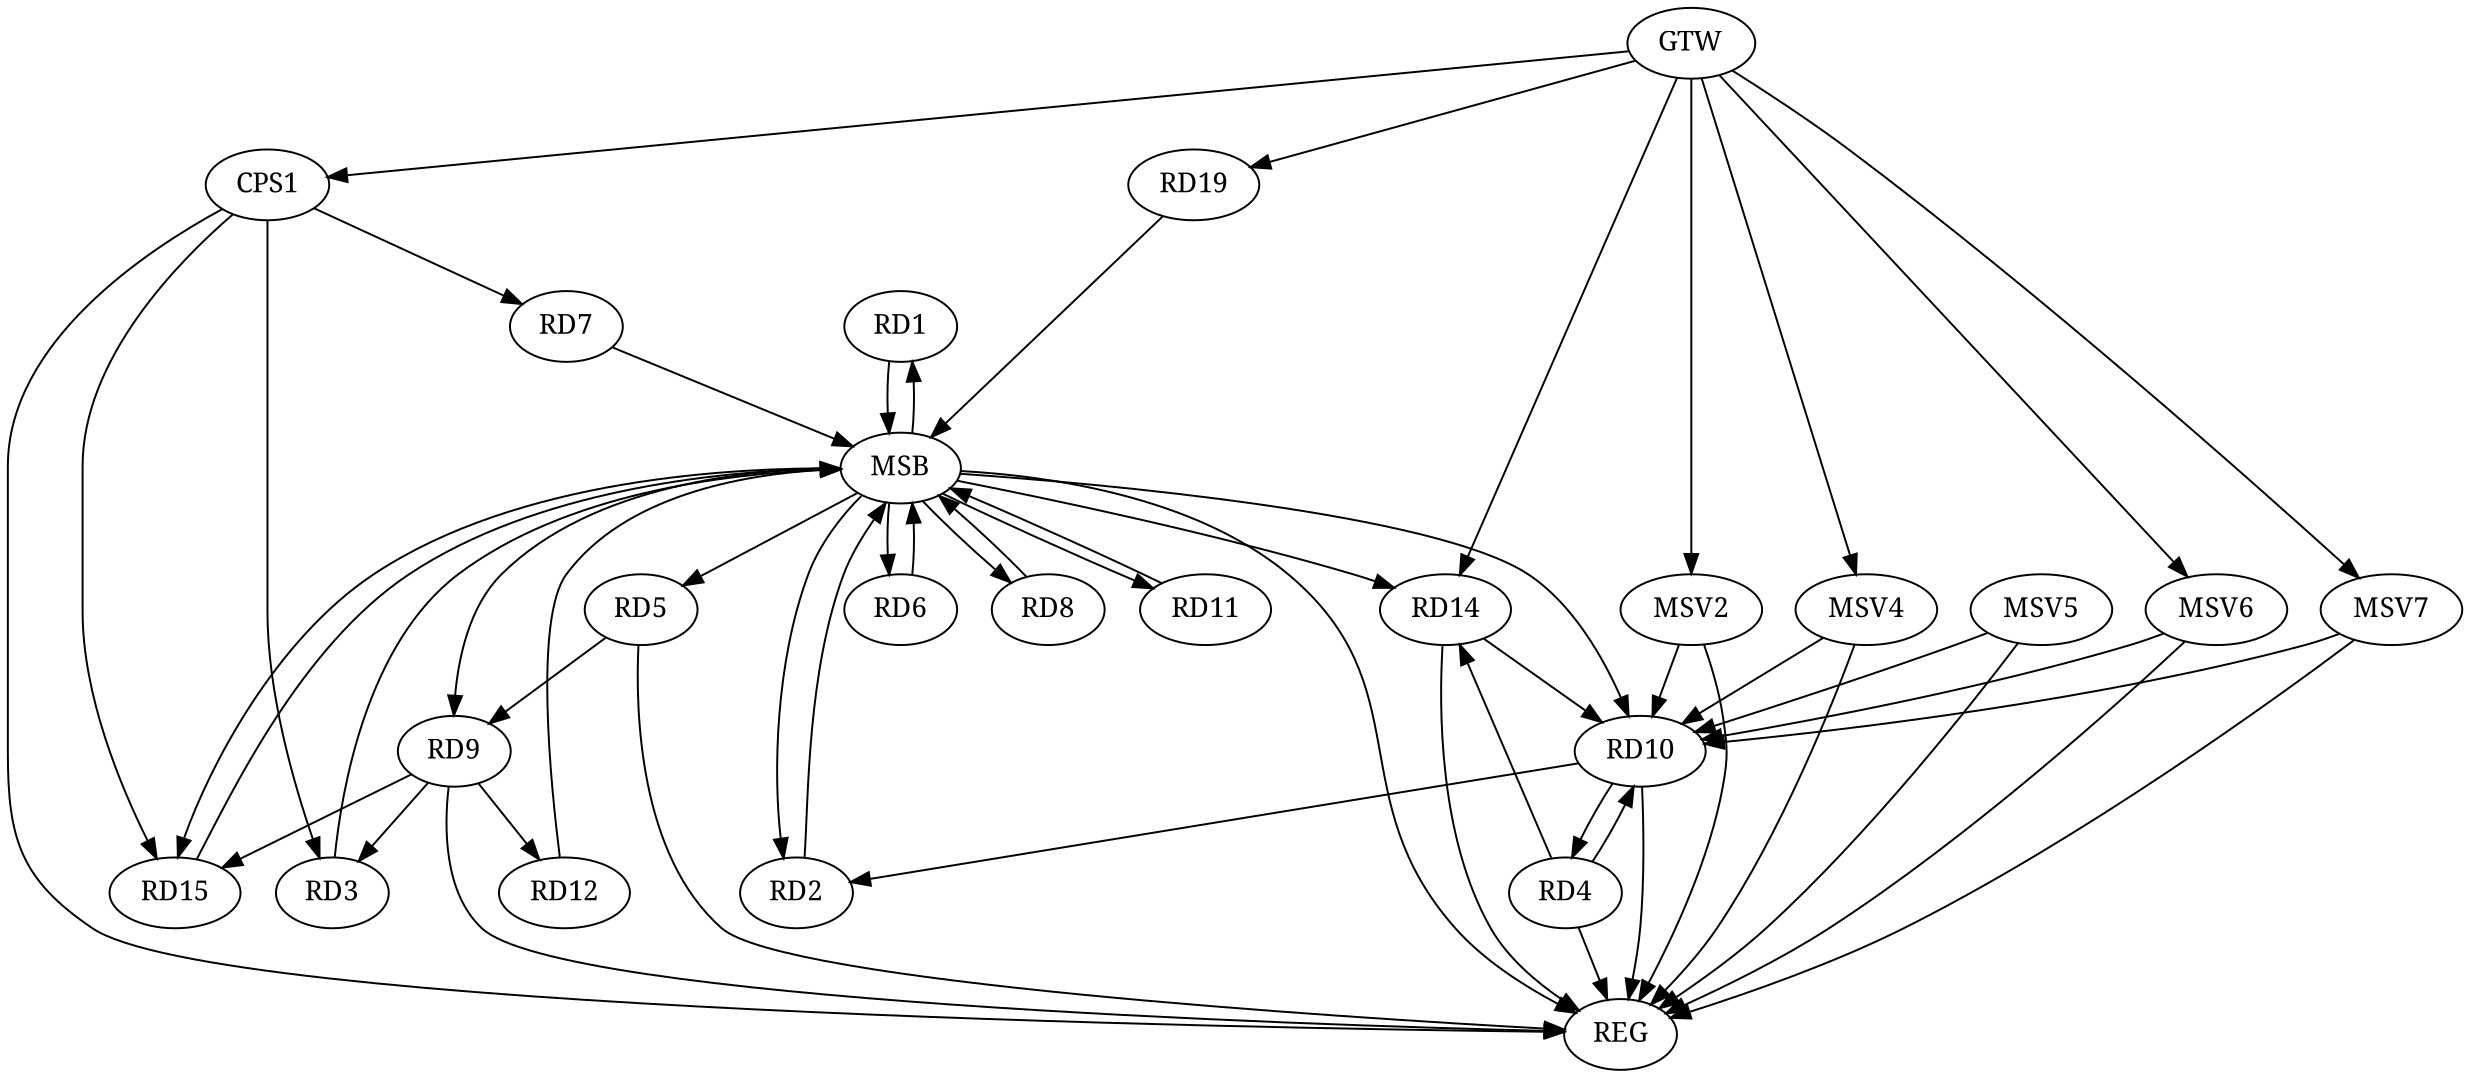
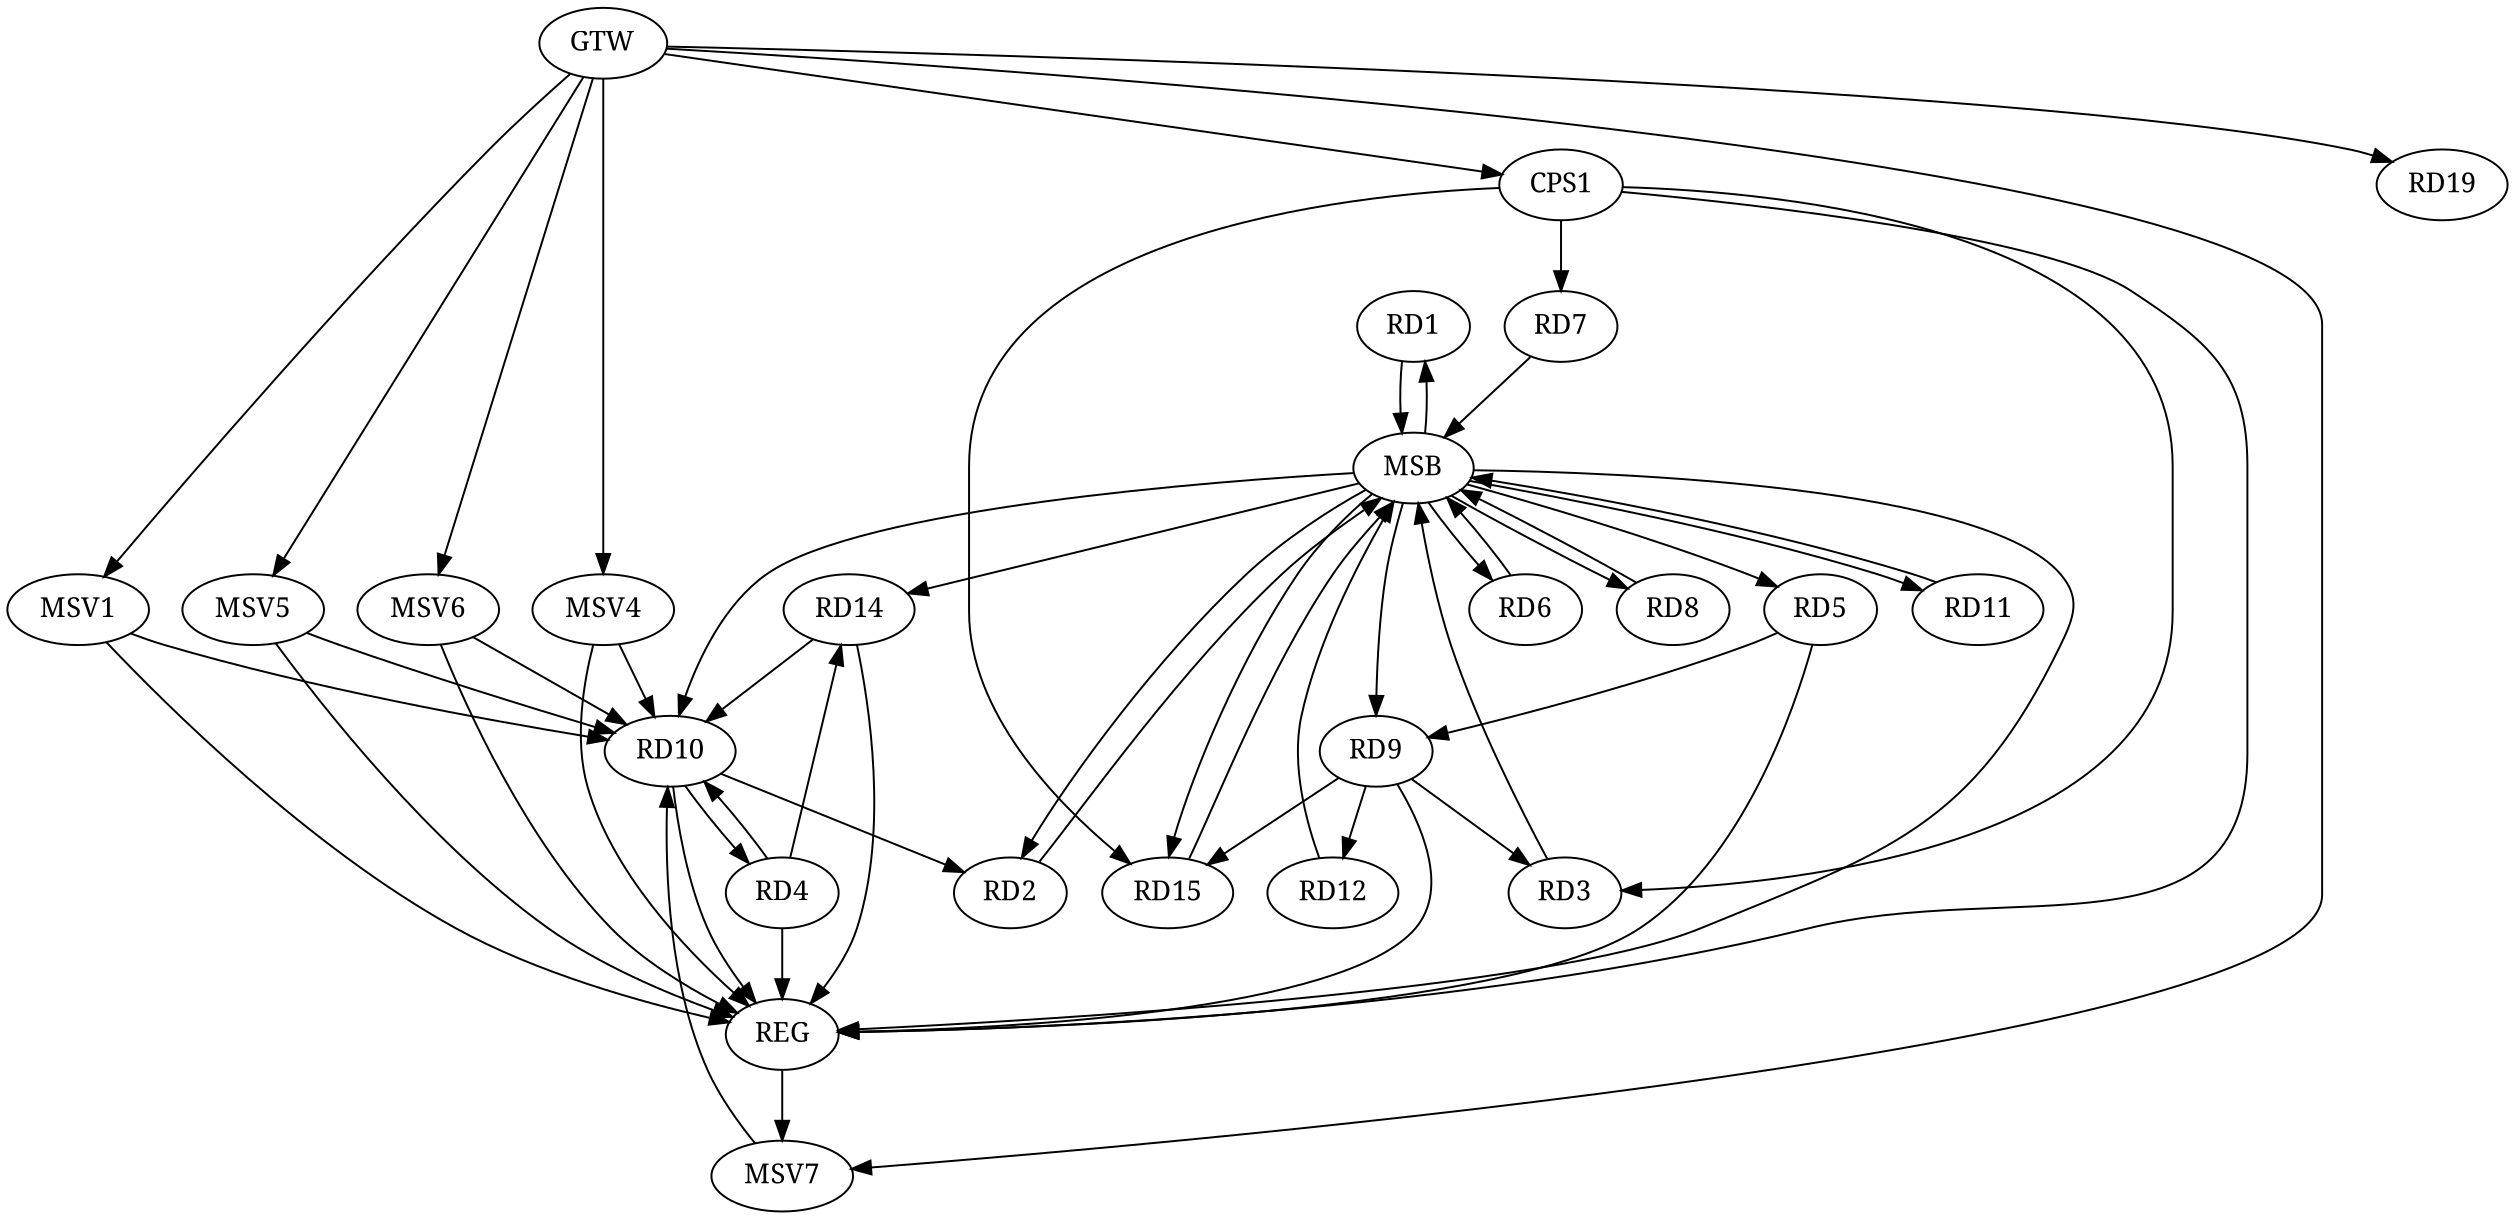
(1572, 317) -> (434, 318)
(1054, 320) -> none
(1691, 610) -> (78, 610)
(2037, 854) -> (782, 1096)
